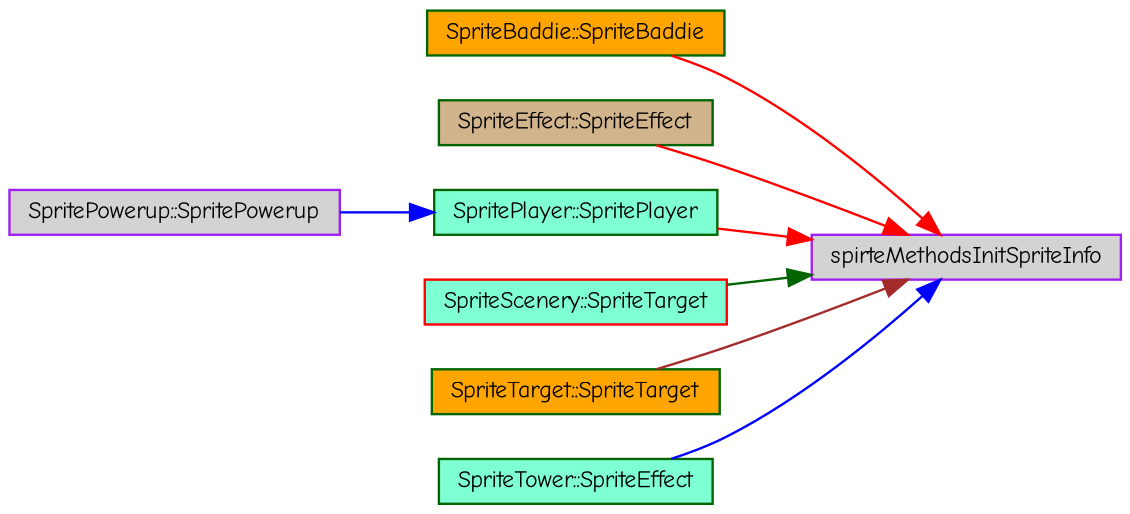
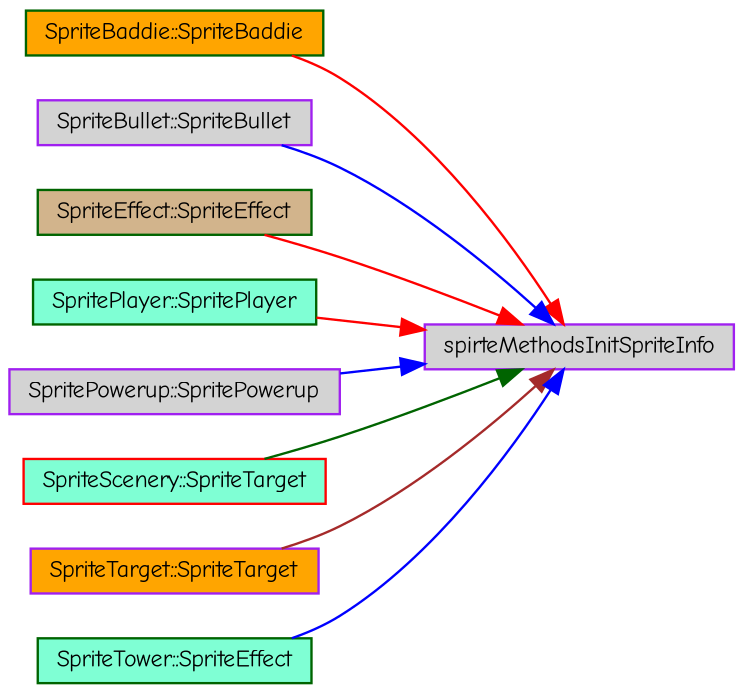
none -> (175, 123)
(375, 212) -> (371, 370)
(576, 392) -> (175, 571)
